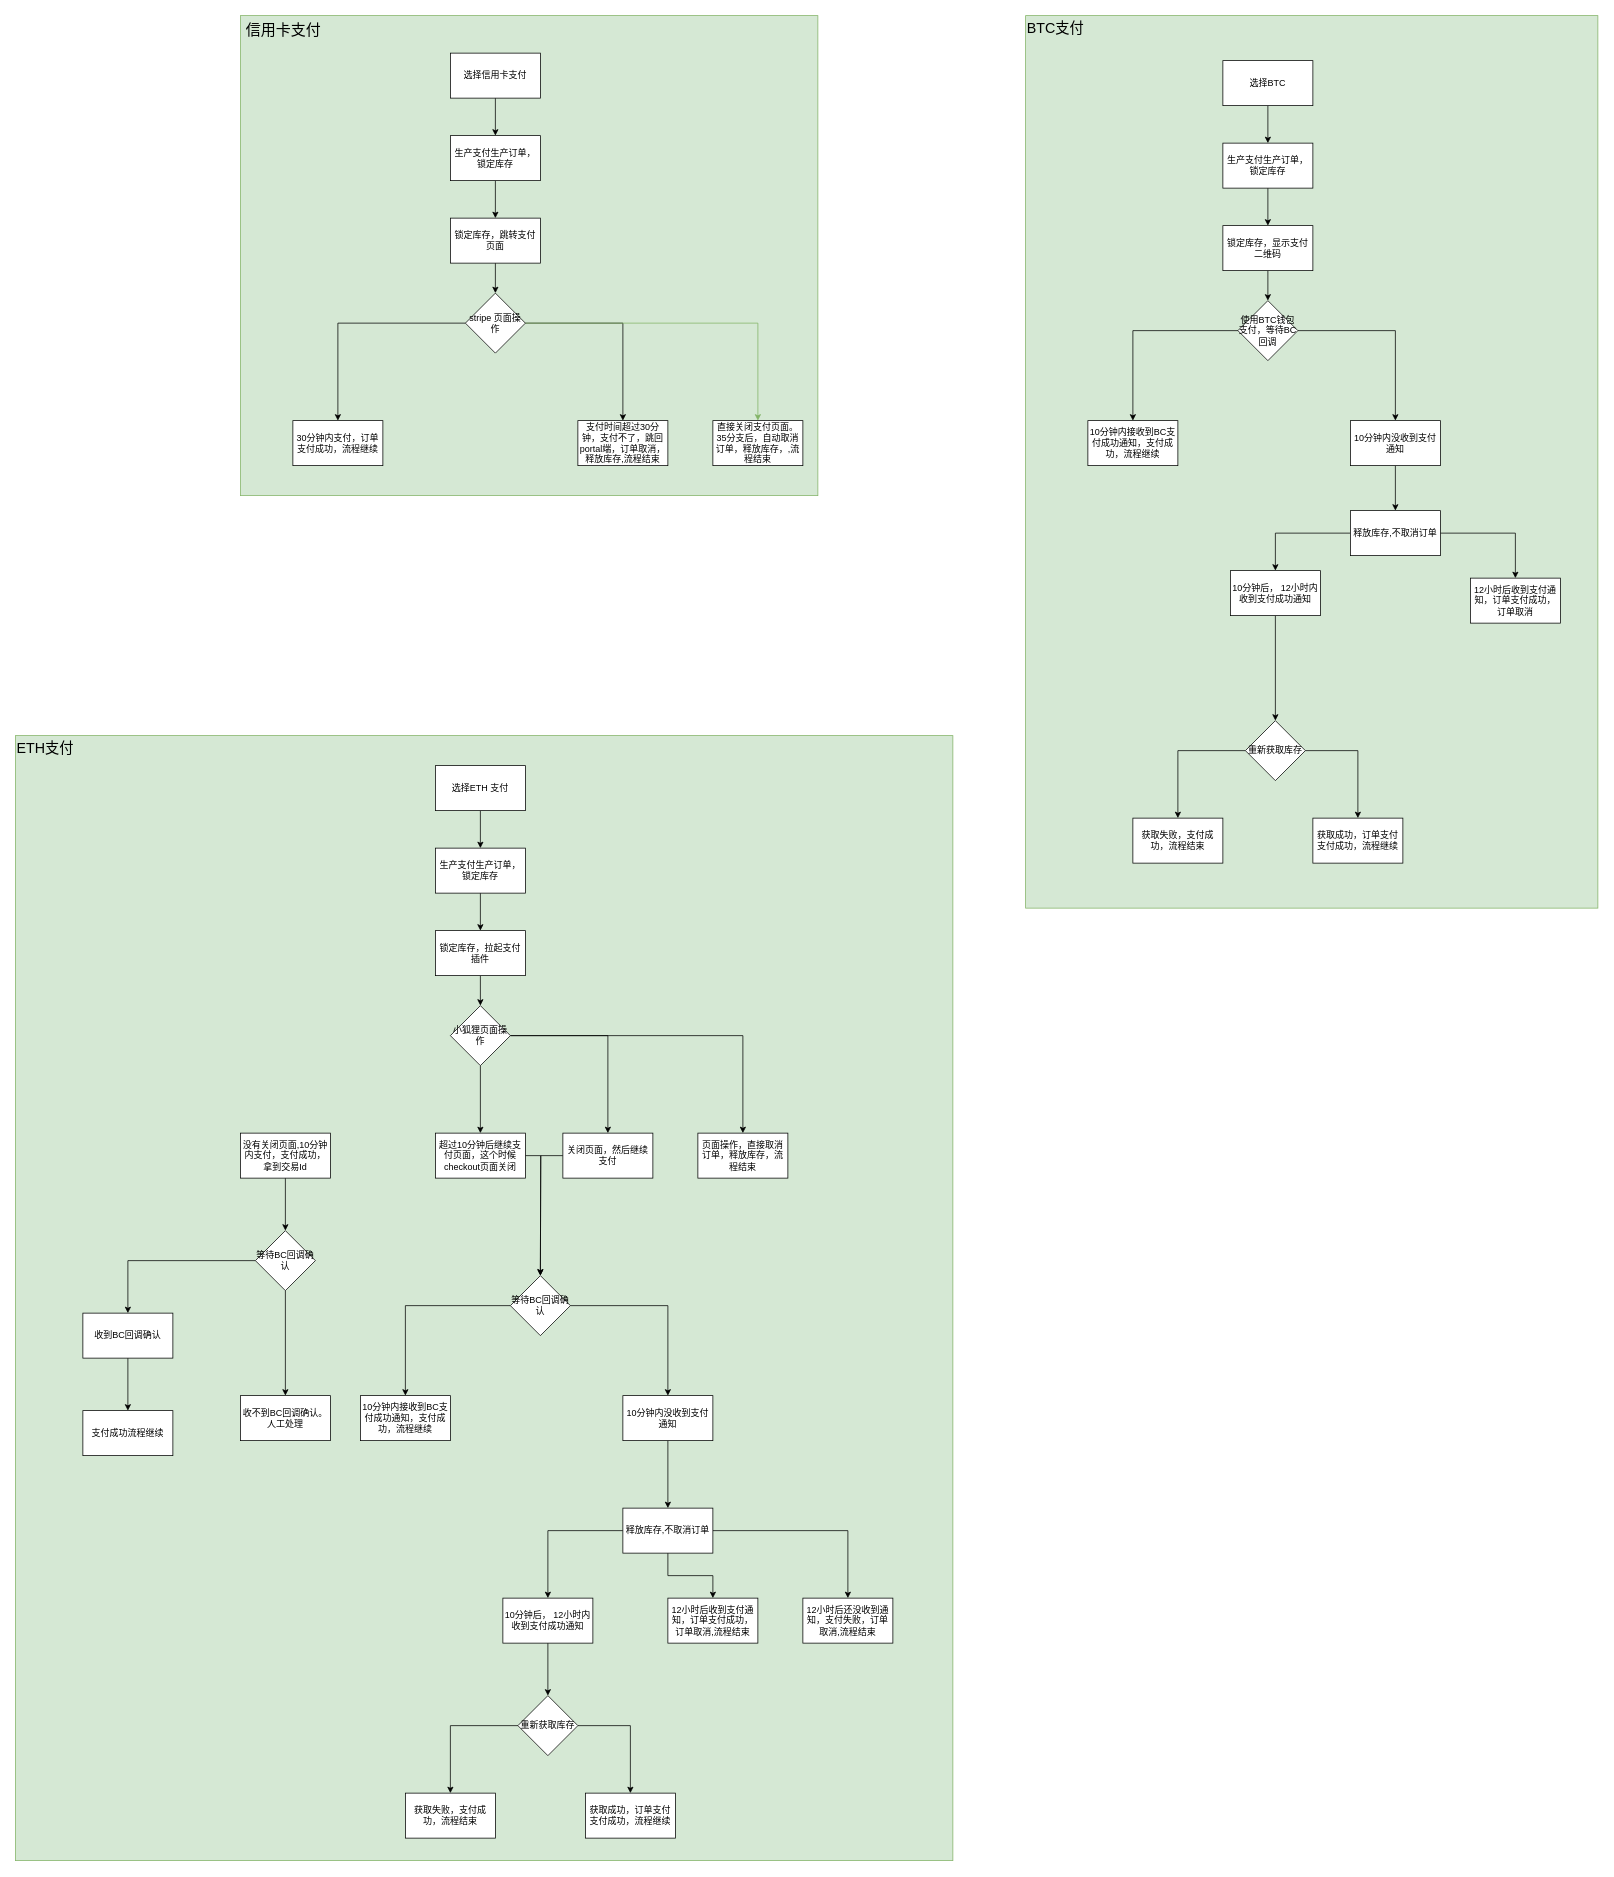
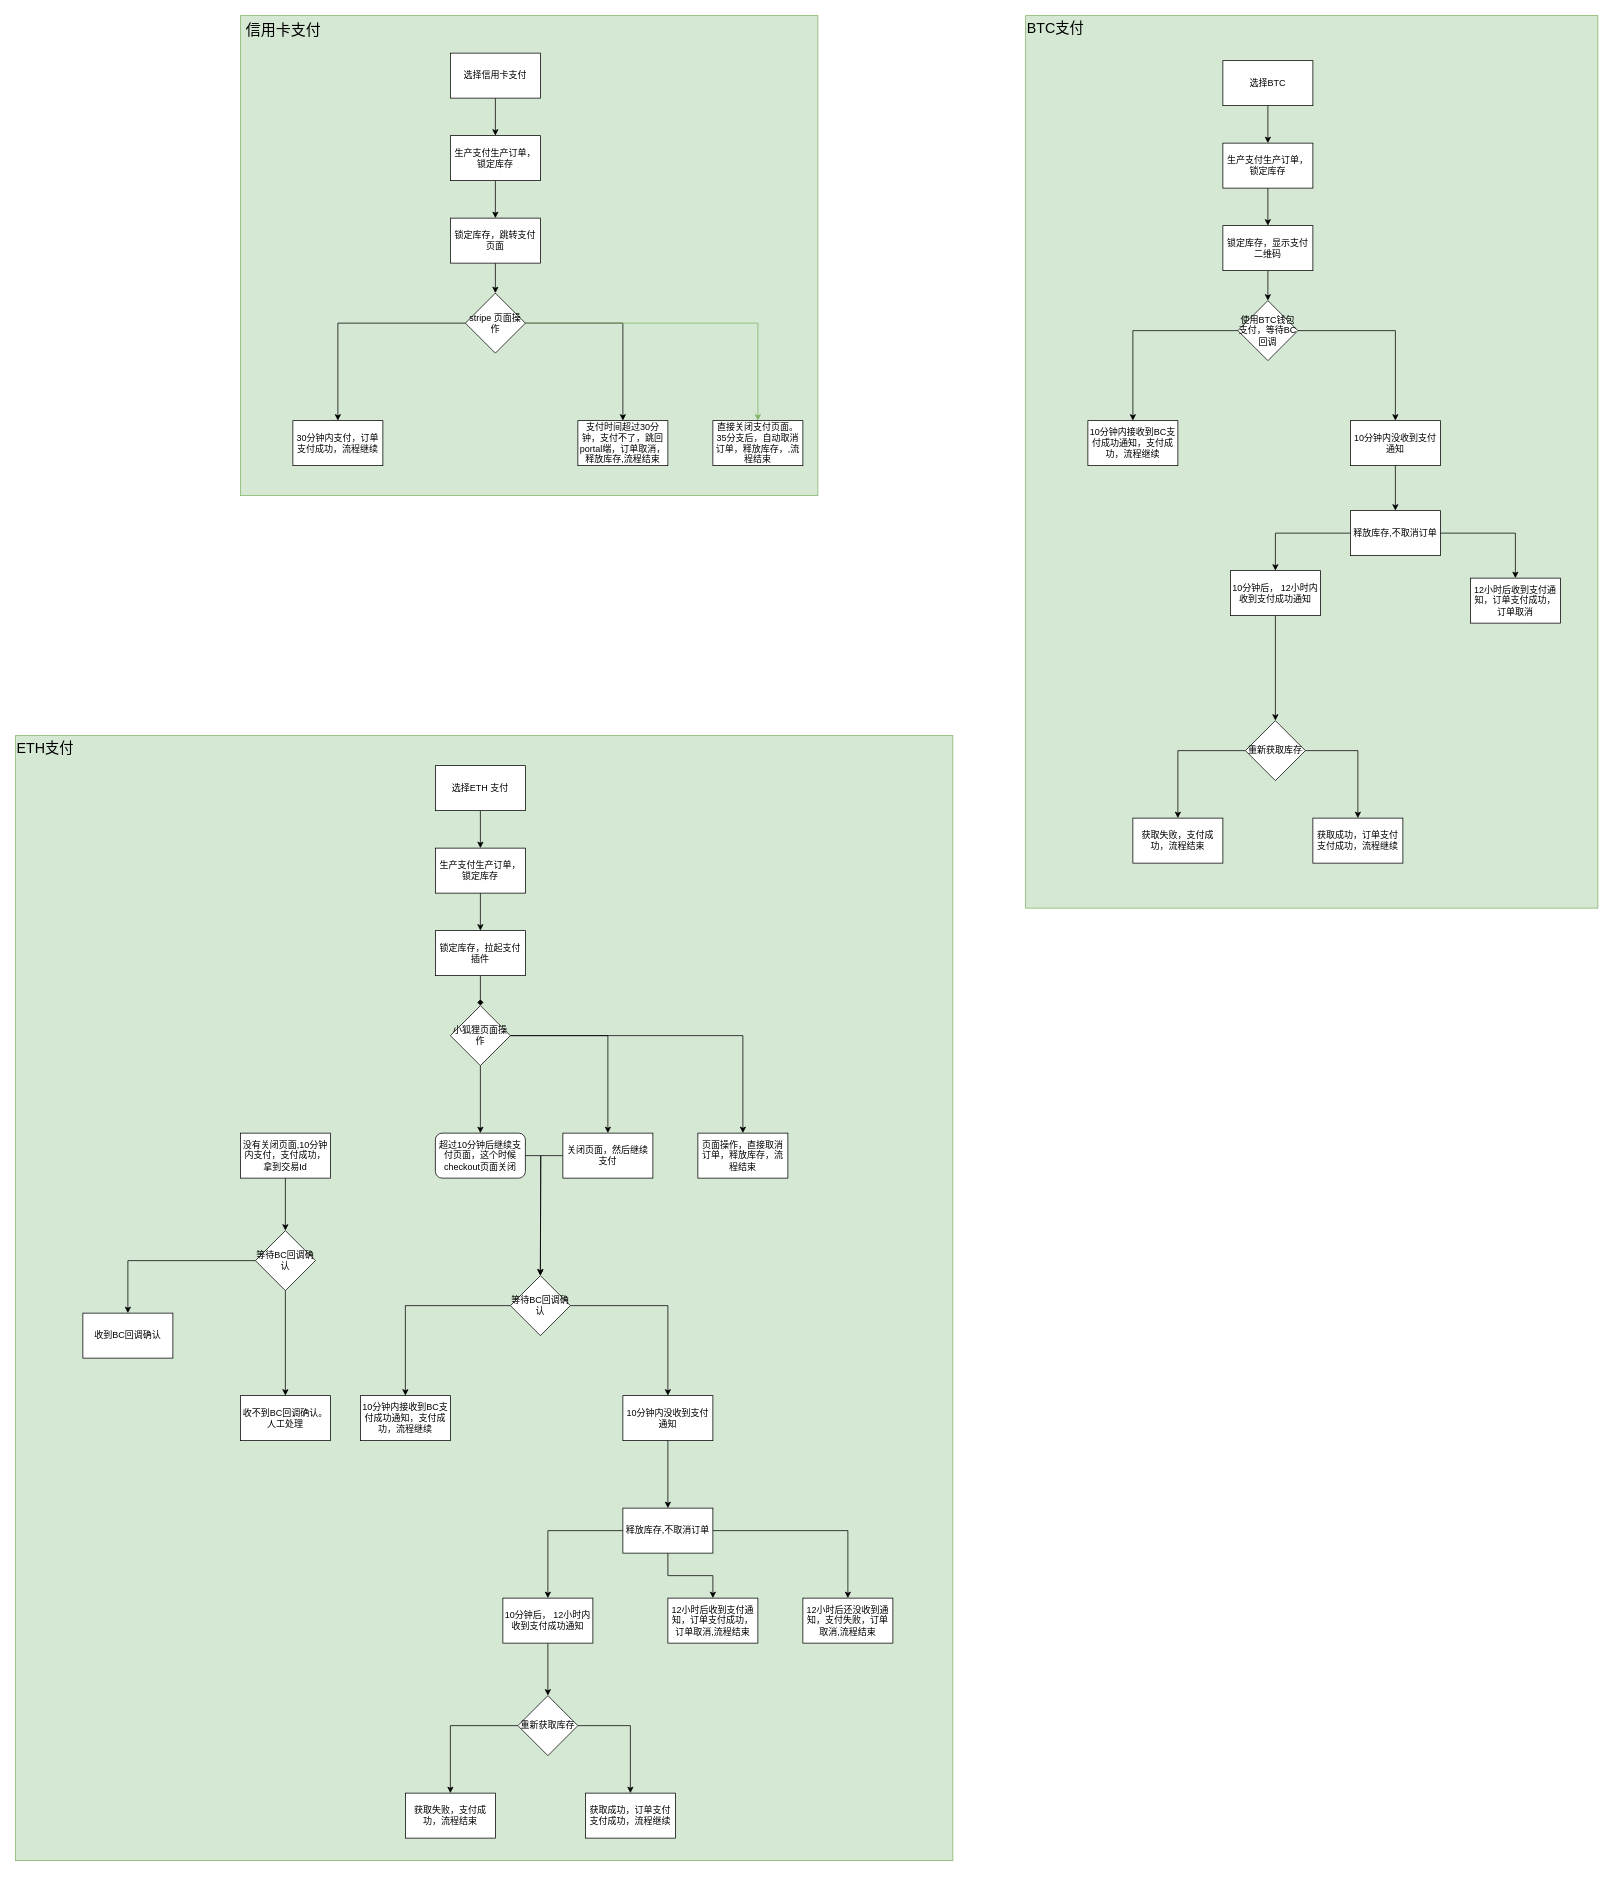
(480, 999) -> (480, 998)
(480, 1155) -> (480, 1155)
(128, 1404) -> none
(128, 1433) -> none
